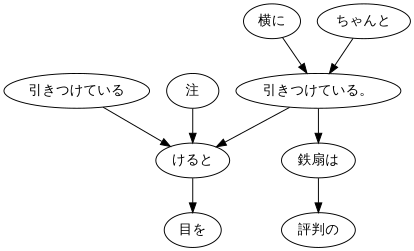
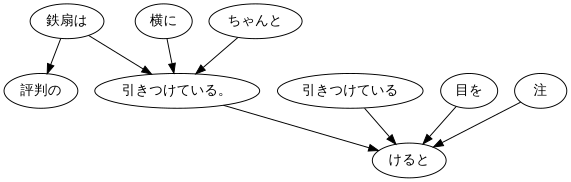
(318, 121) -> (116, 52)
(193, 191) -> (443, 122)
